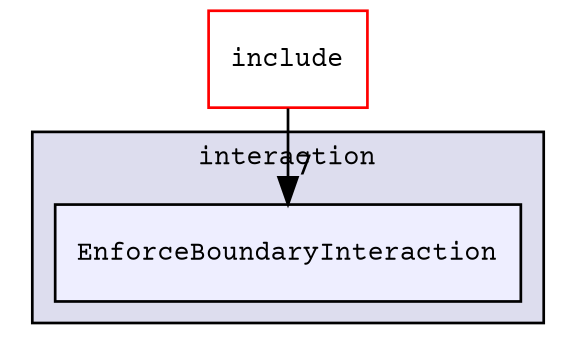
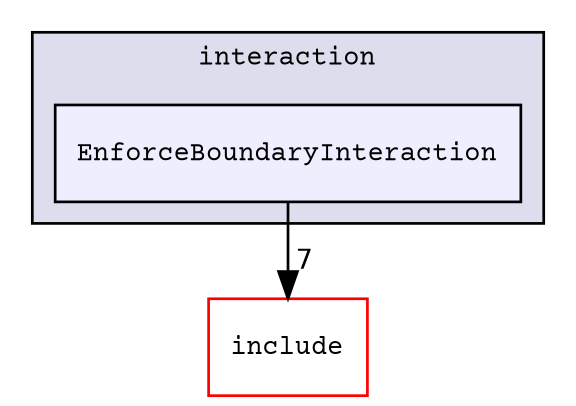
(288, 148) -> (288, 241)
